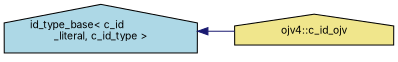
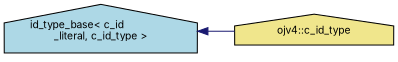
(314, 31) -> (314, 31)
